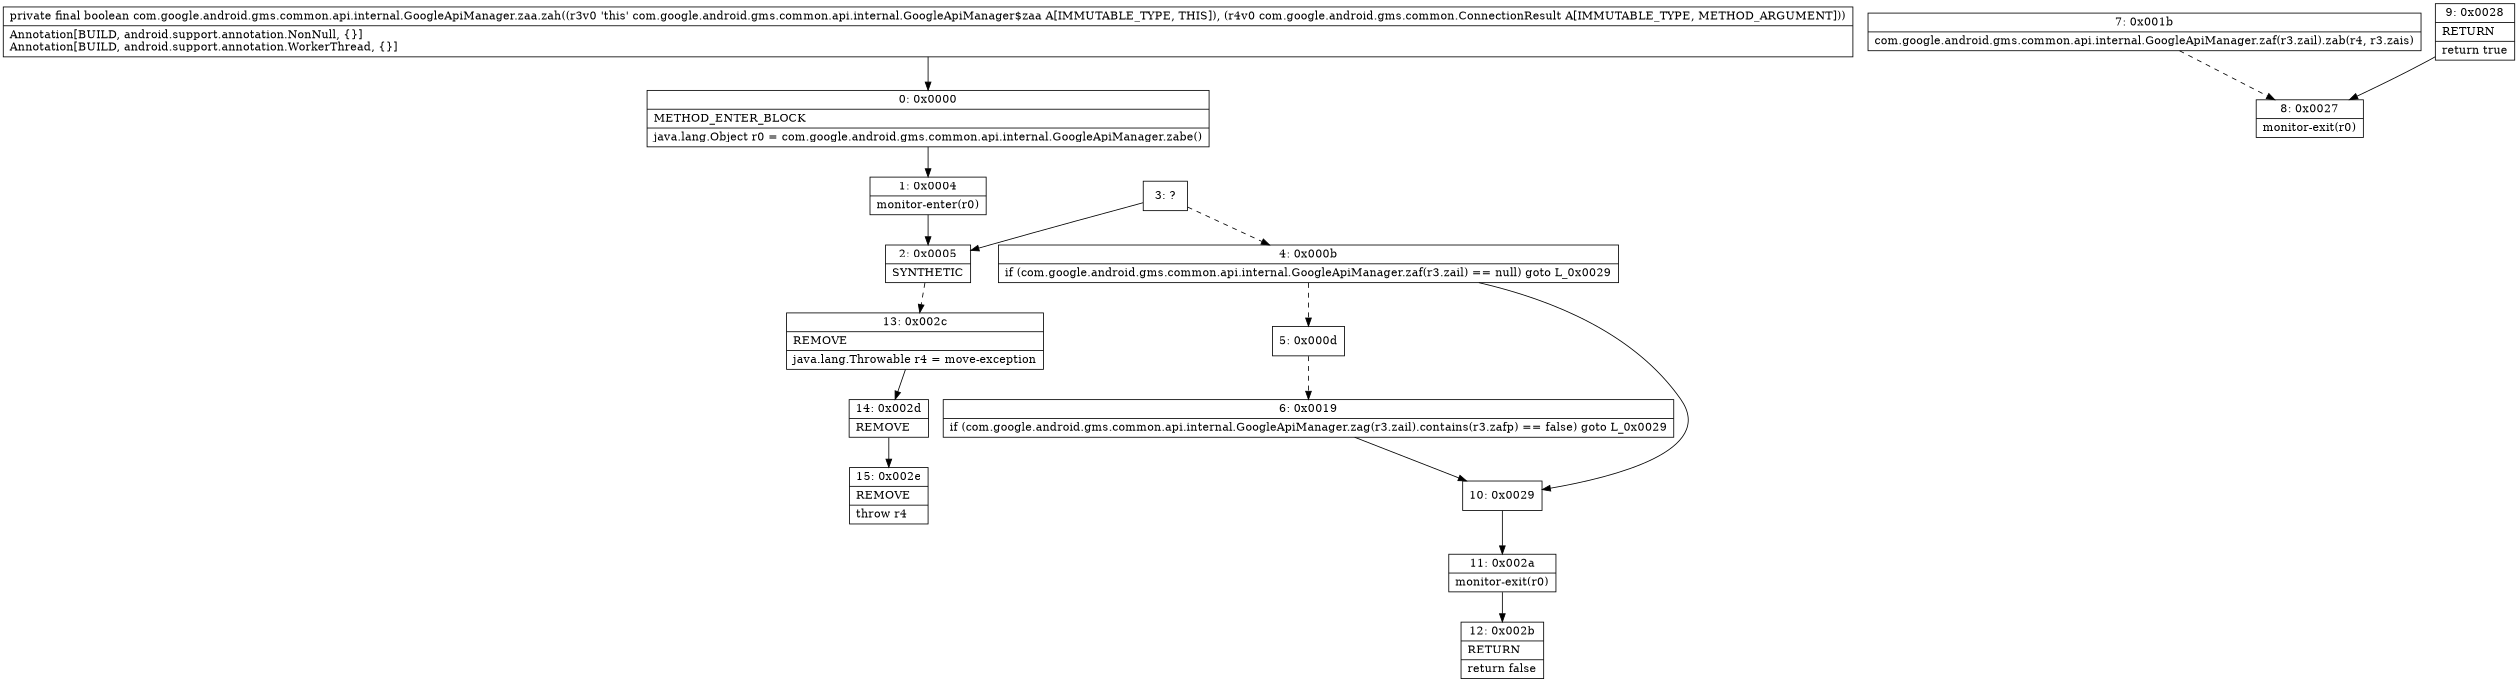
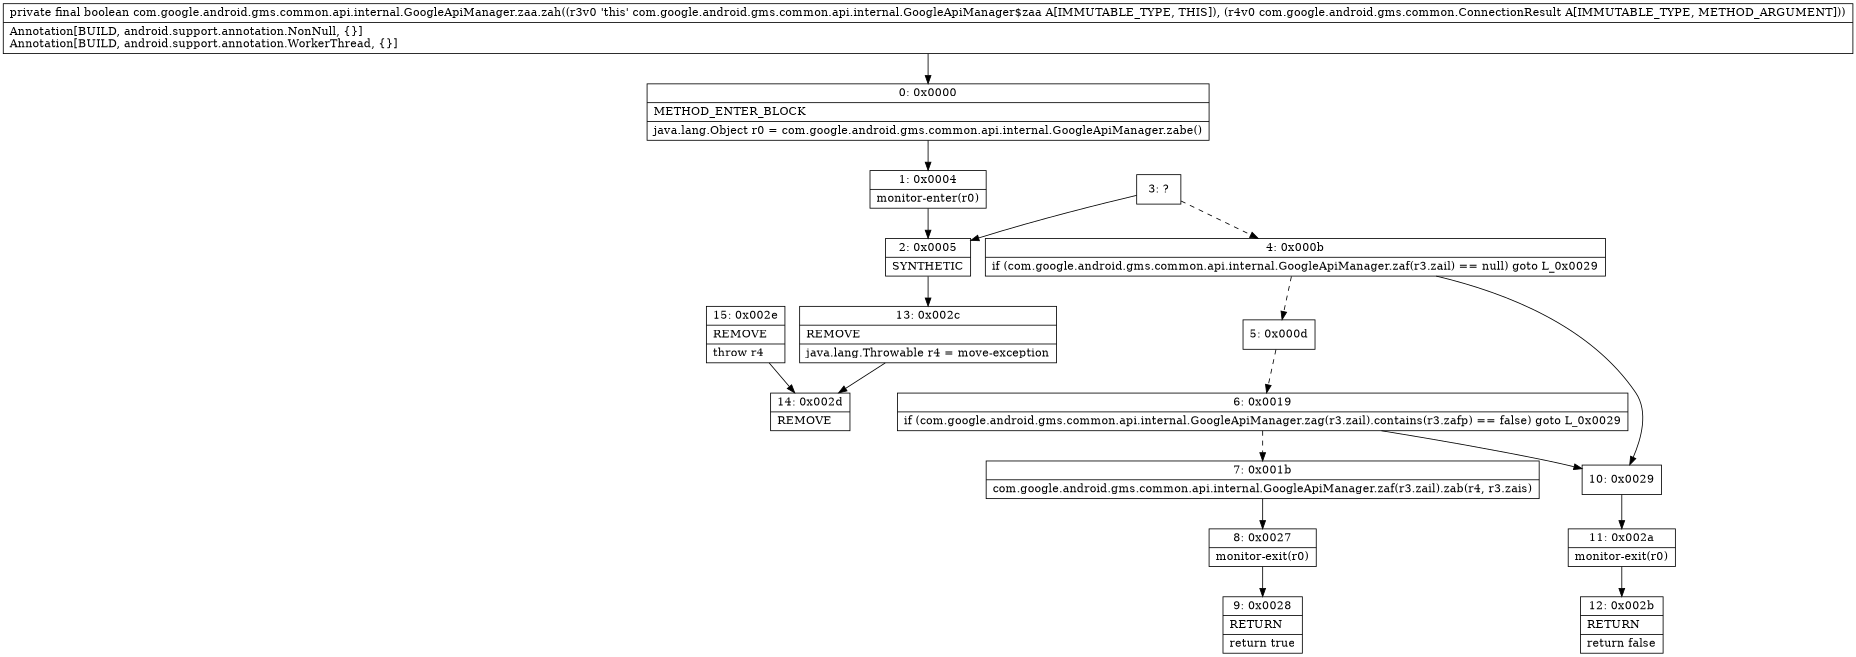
(2223, 73) -> (1263, 510)
(2396, 77) -> (1263, 578)
(923, 294) -> (928, 287)
none -> (1263, 442)
(889, 448) -> (779, 375)
